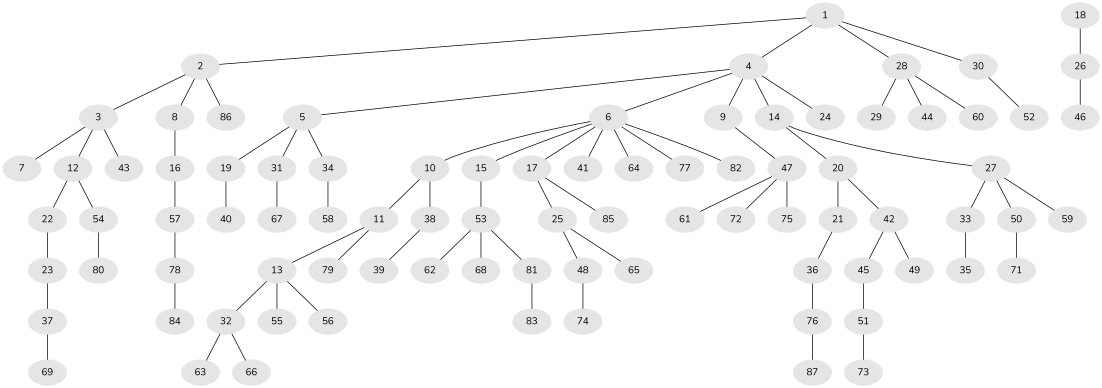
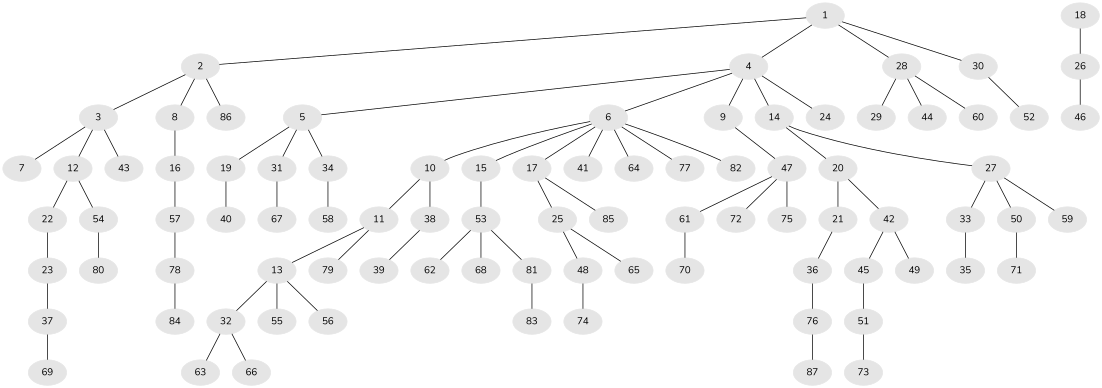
none -> (685, 271)
